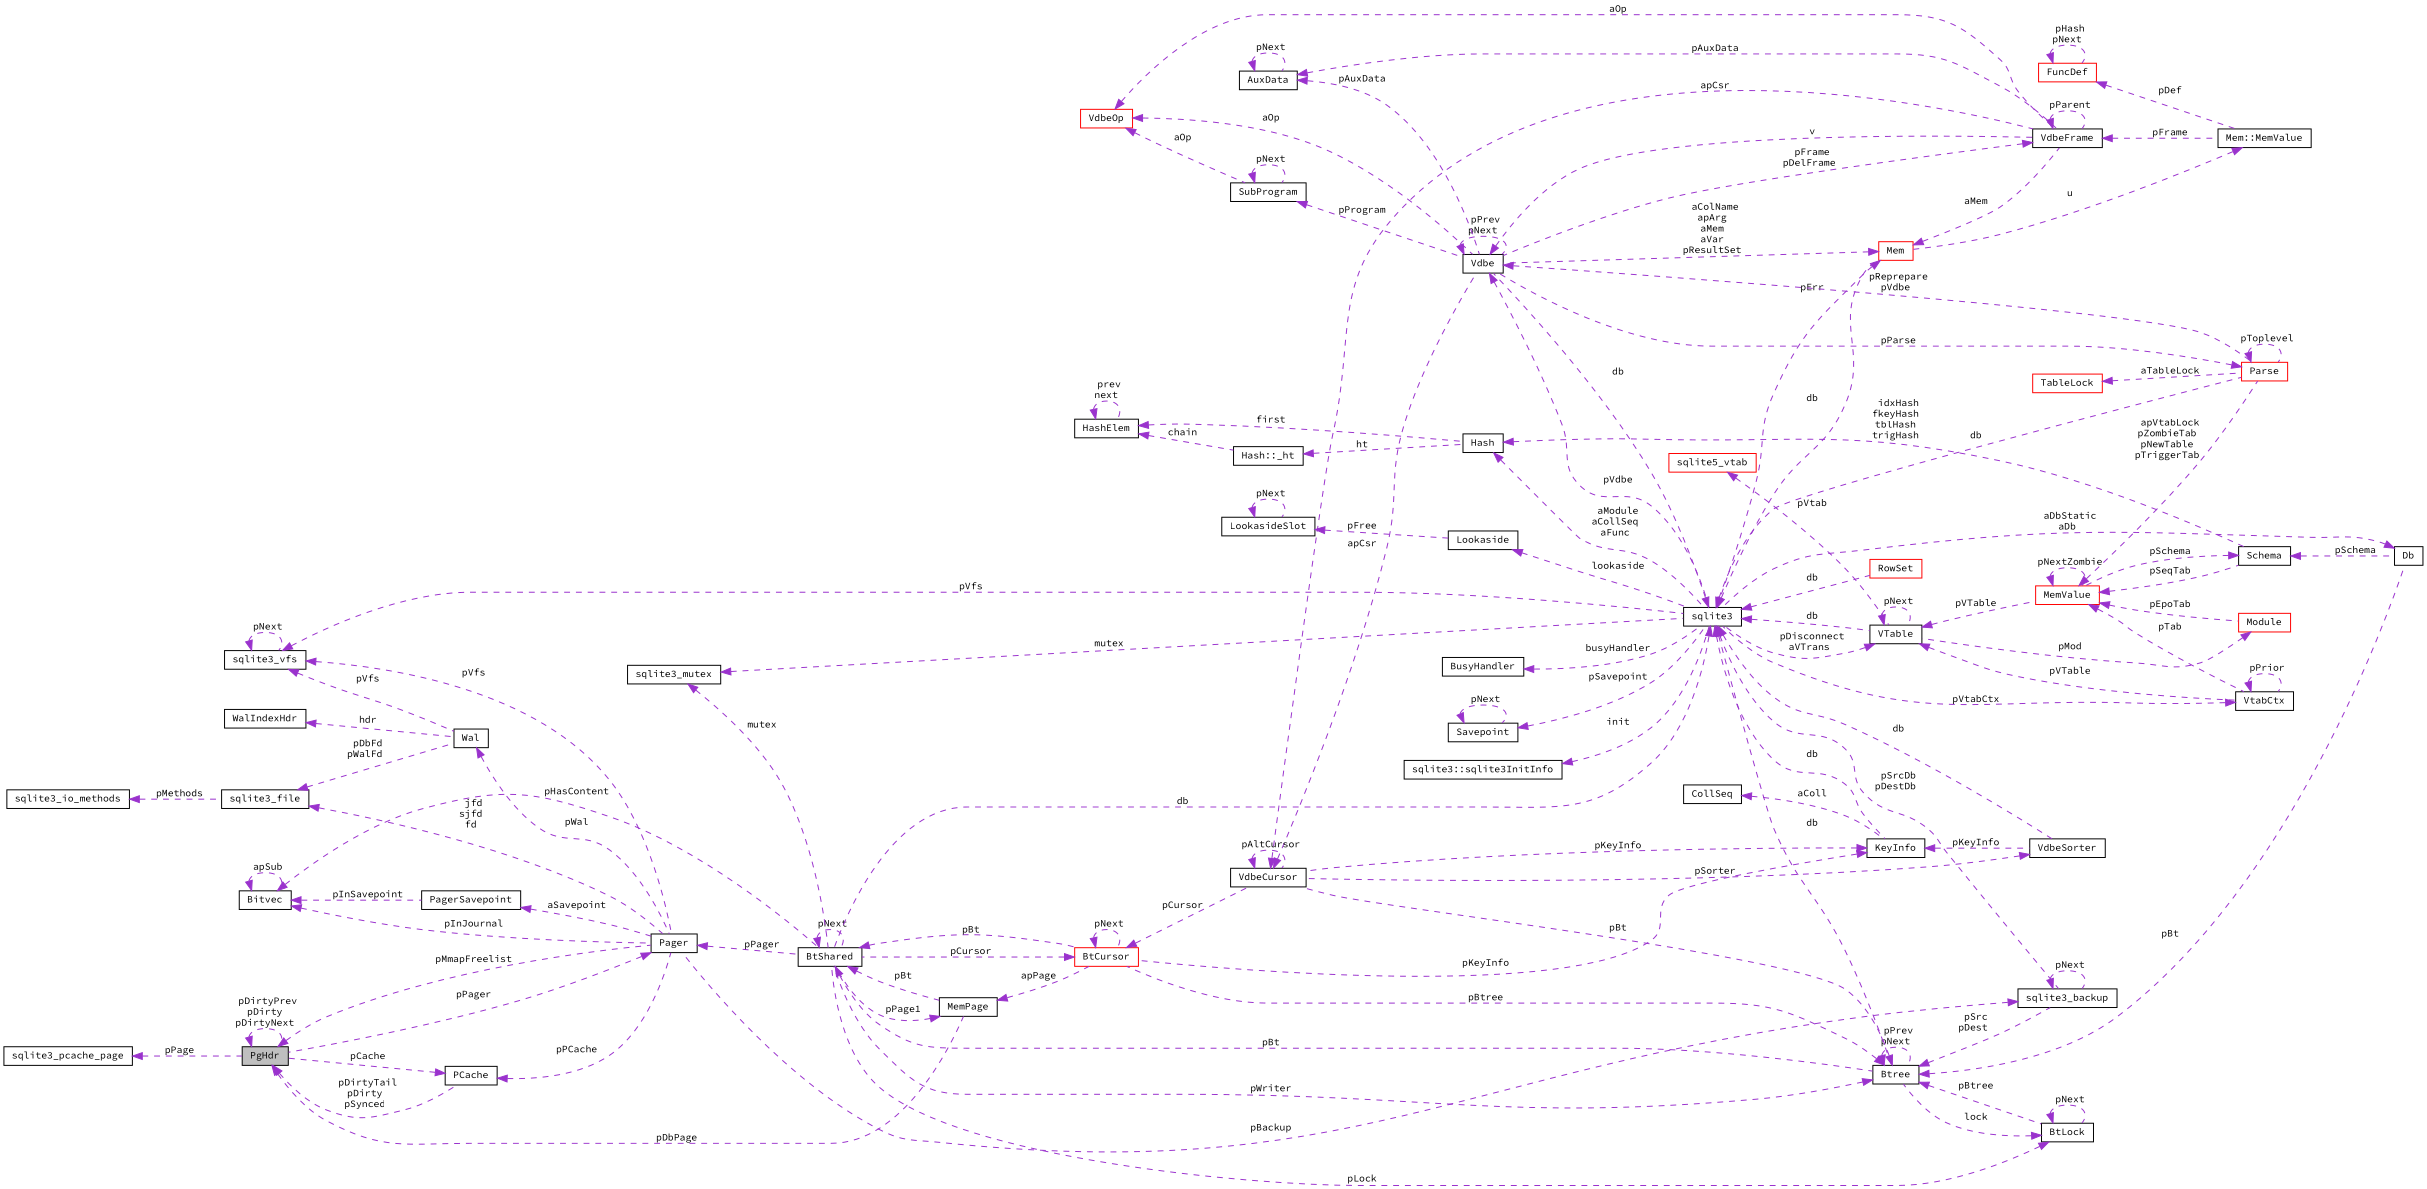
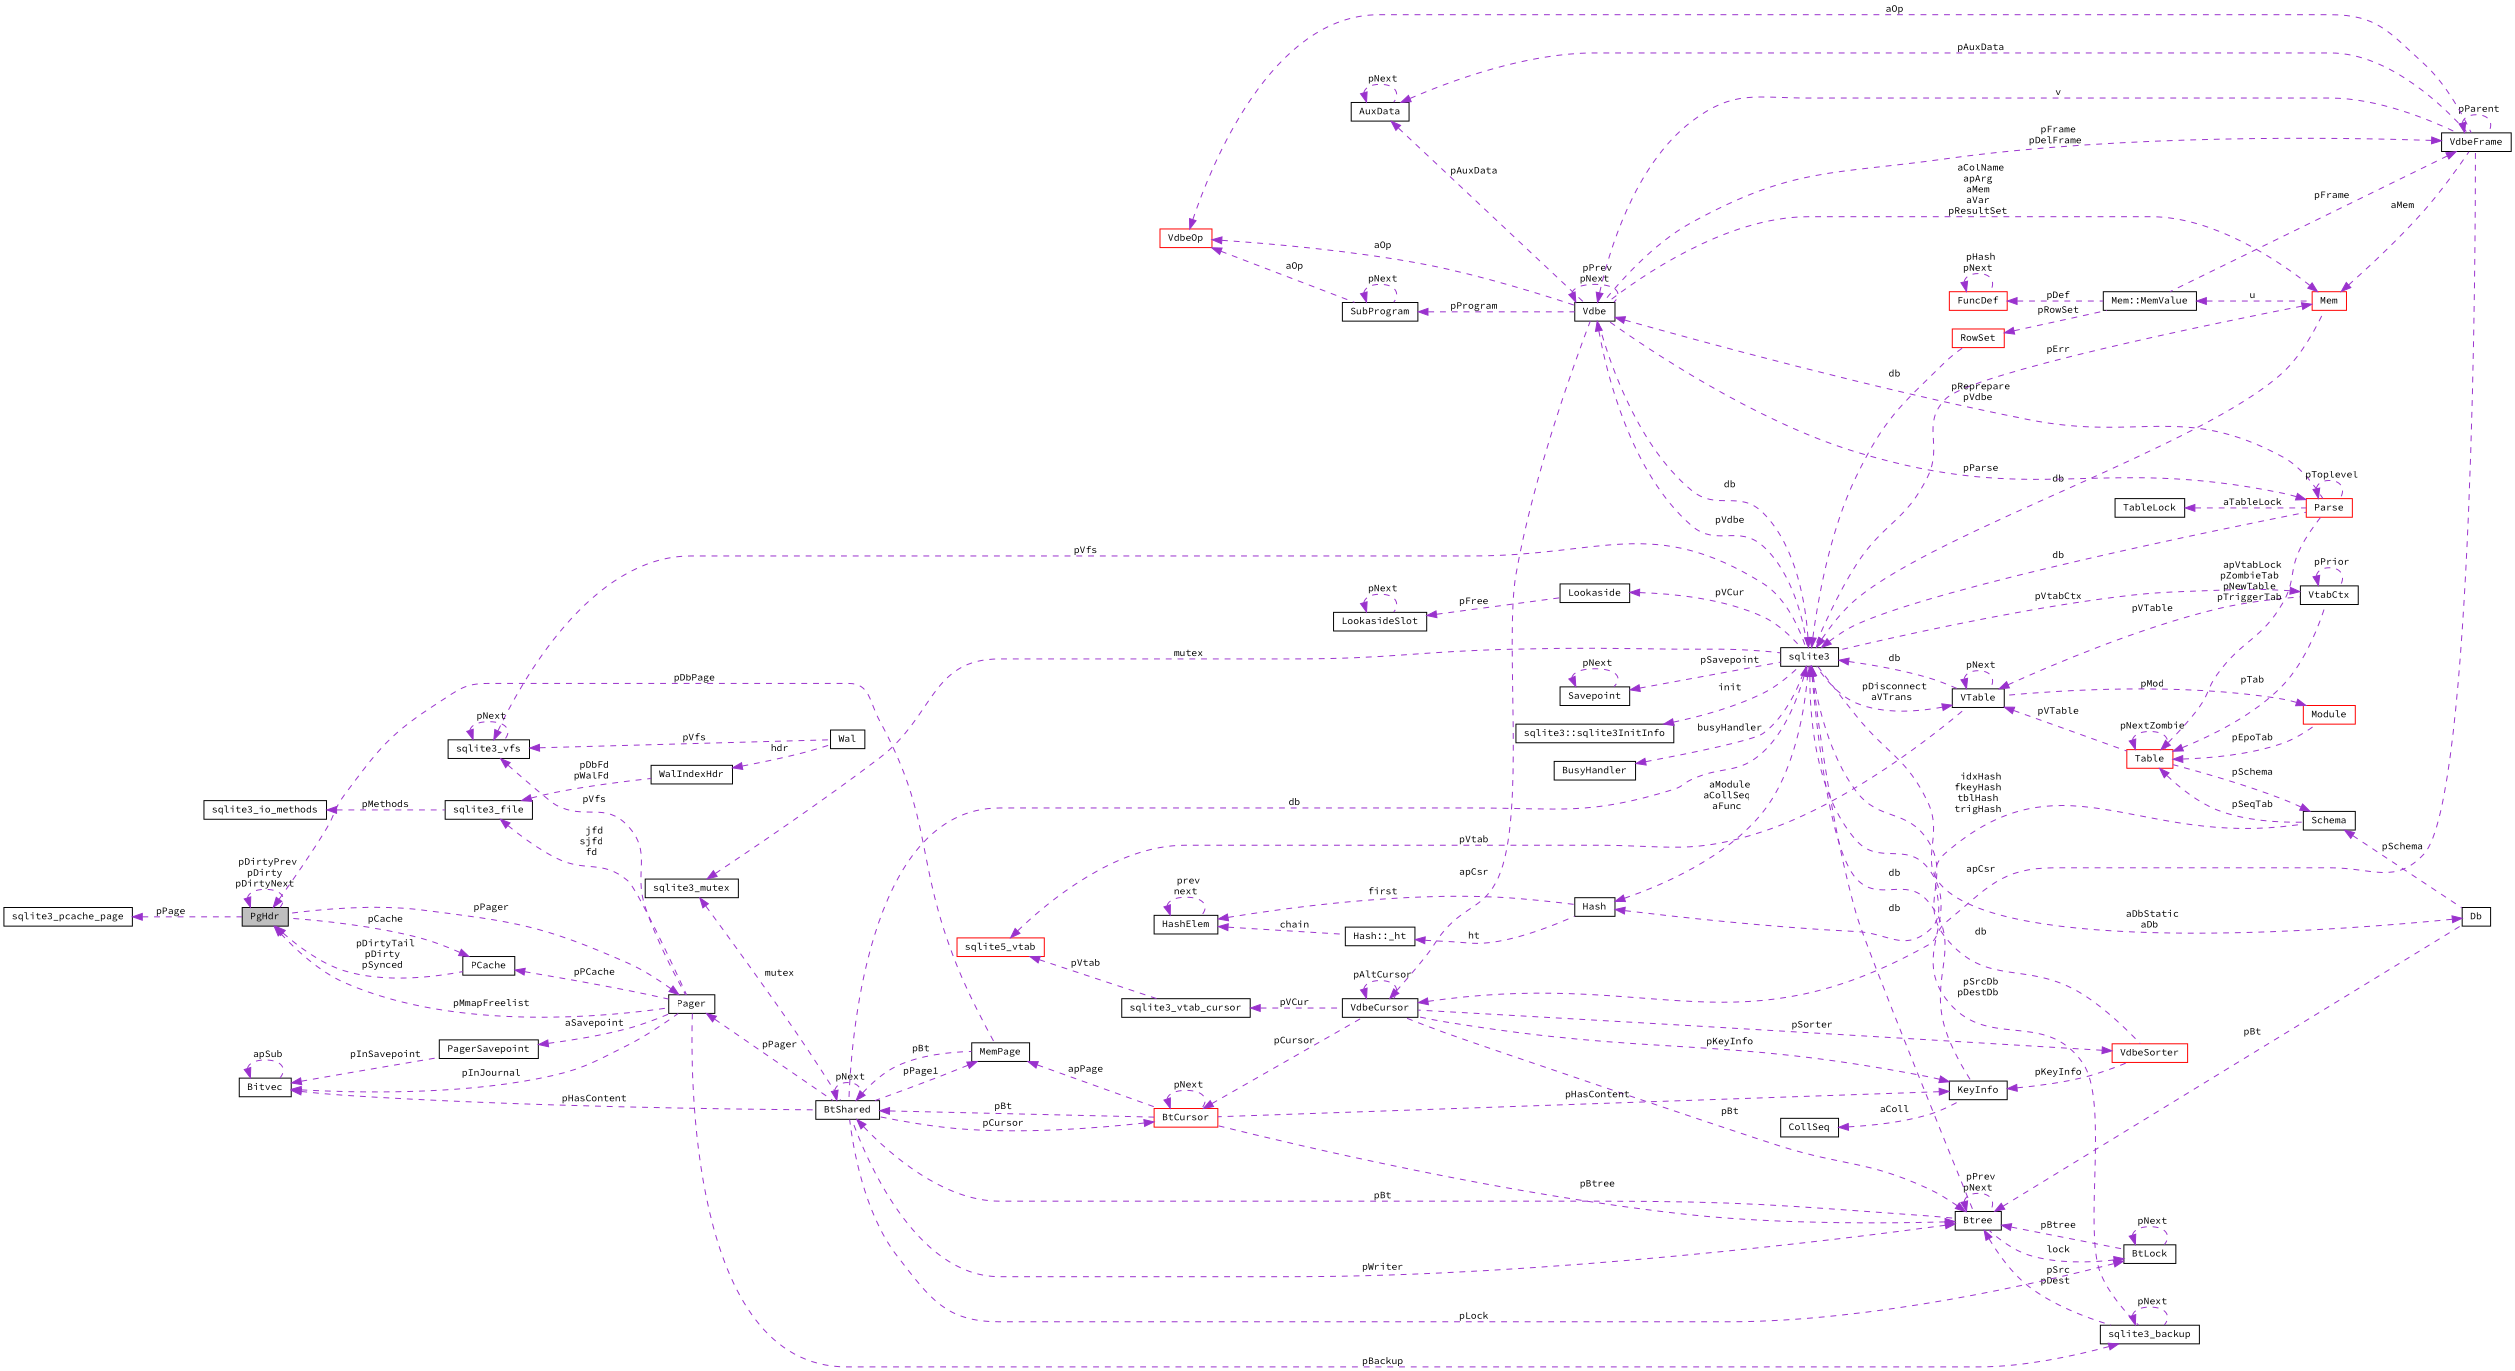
none -> (2060, 321)
(2068, 383) -> (2150, 508)
(1615, 566) -> (1727, 593)
(2068, 595) -> (2150, 759)
(381, 765) -> (591, 786)
(580, 839) -> none
(2068, 848) -> (2150, 1053)
(1483, 963) -> (1595, 1095)
none -> (1186, 1008)
